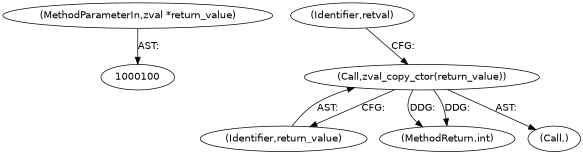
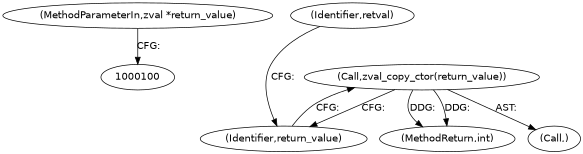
(384, 44) -> (273, 62)
(150, 46) -> (150, 46)
(329, 108) -> (329, 108)
